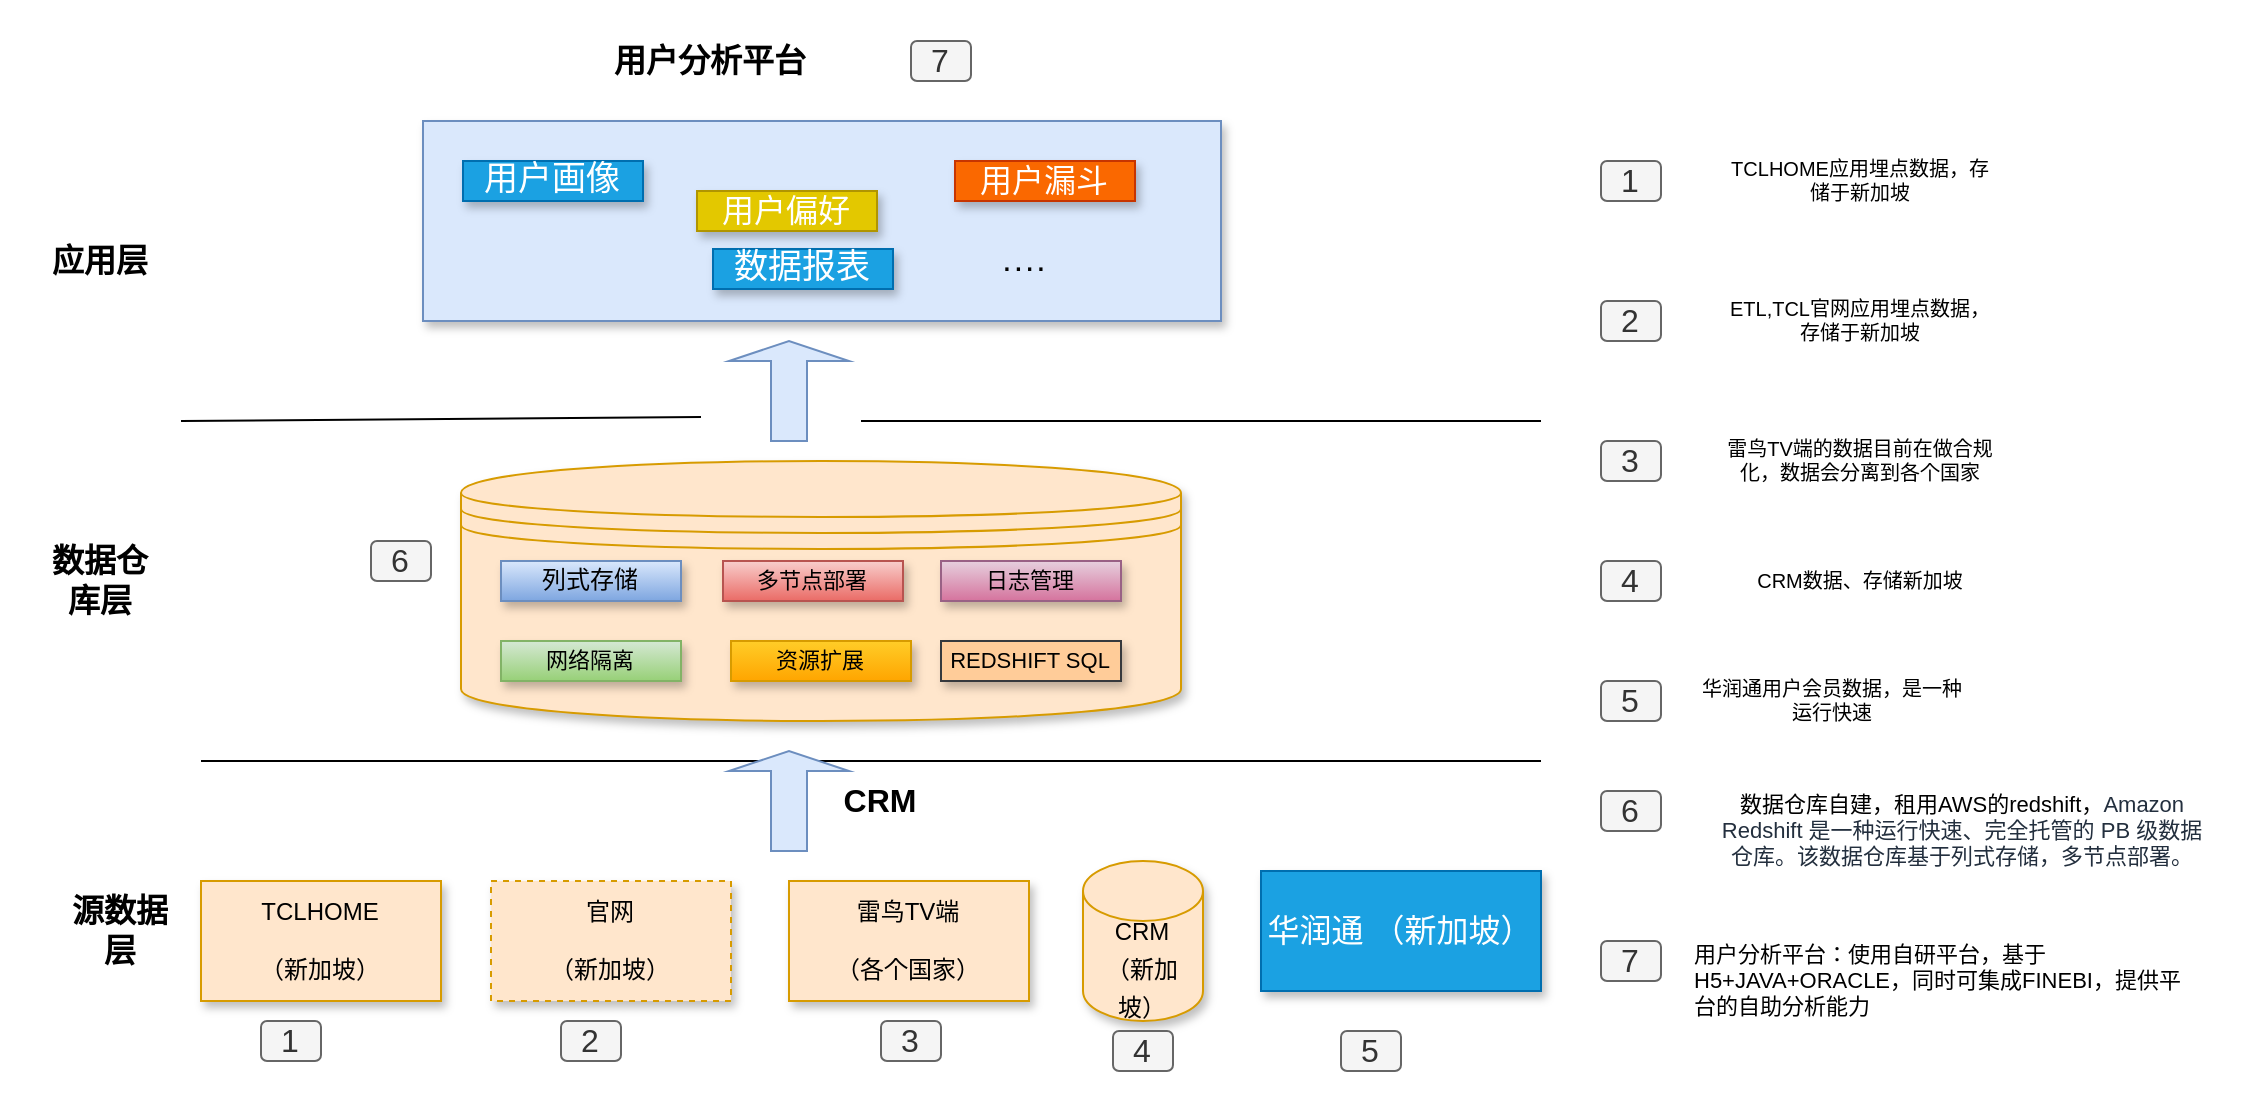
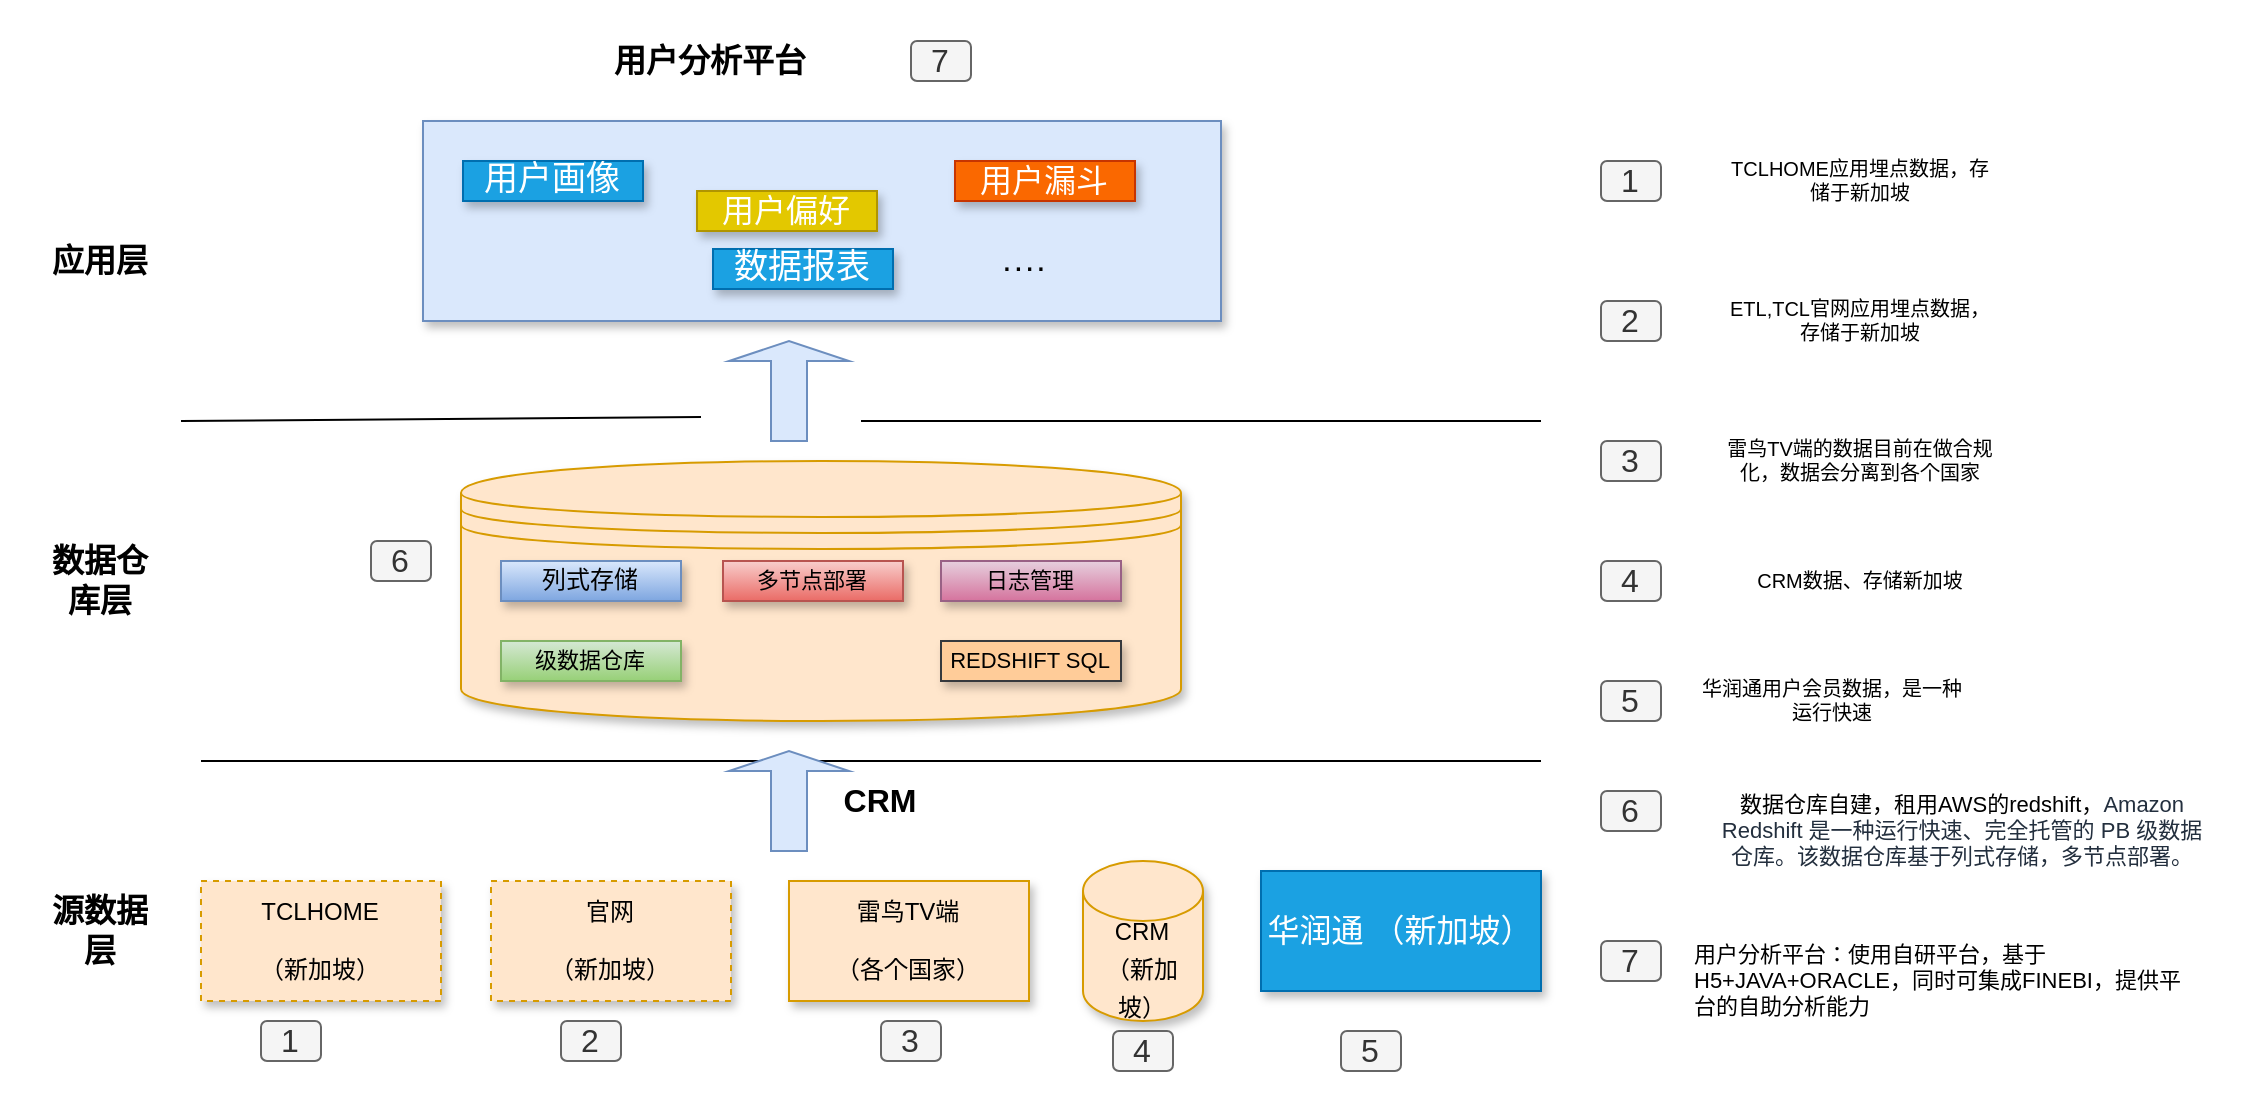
(591, 661) -> (591, 661)
(821, 661) -> none
(121, 931) -> (101, 931)
(321, 941) -> (321, 941)
